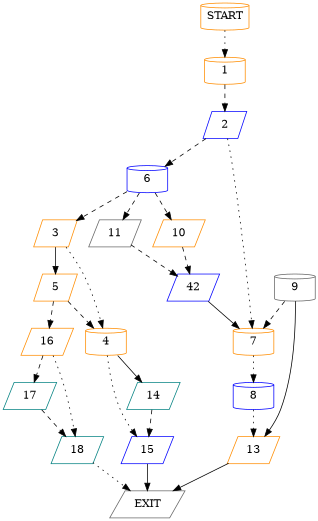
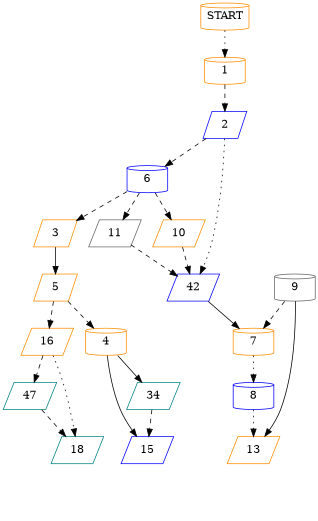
(241, 229) -> (219, 204)
(87, 282) -> none
(115, 395) -> (115, 395)
(30, 396) -> (30, 396)
(153, 396) -> (153, 396)
(147, 504) -> none
